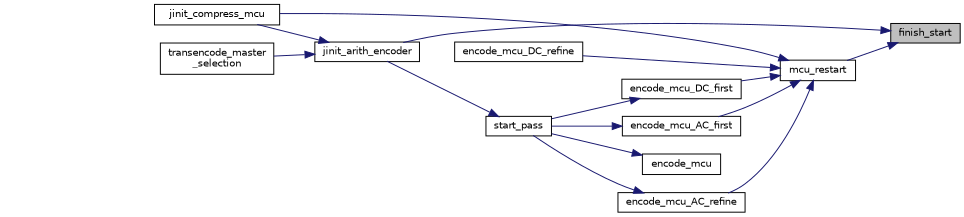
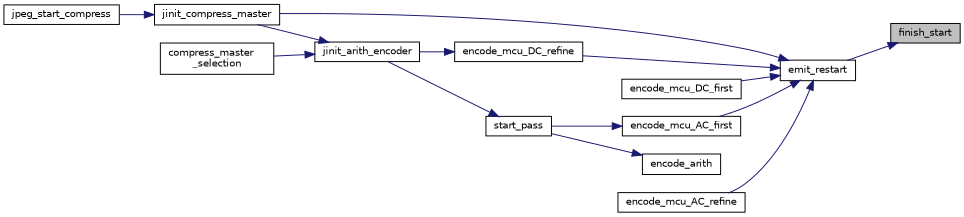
none -> (62, 15)
(217, 15) -> (217, 15)
(642, 24) -> (432, 52)
(217, 59) -> (217, 59)
(818, 70) -> (818, 70)
(591, 110) -> none
(682, 164) -> (682, 164)
(582, 166) -> none
